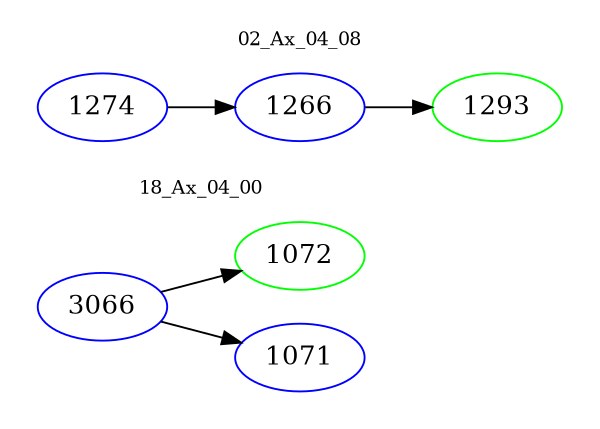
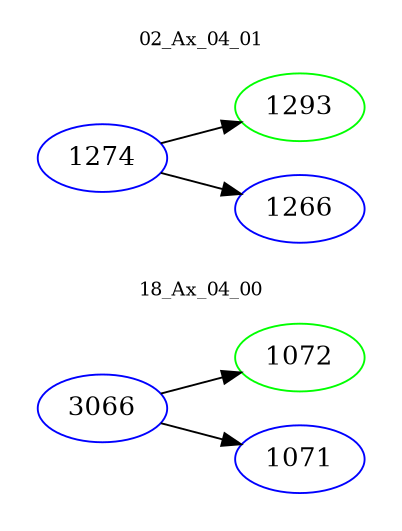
(300, 40) -> (201, 40)
(389, 107) -> (192, 135)
